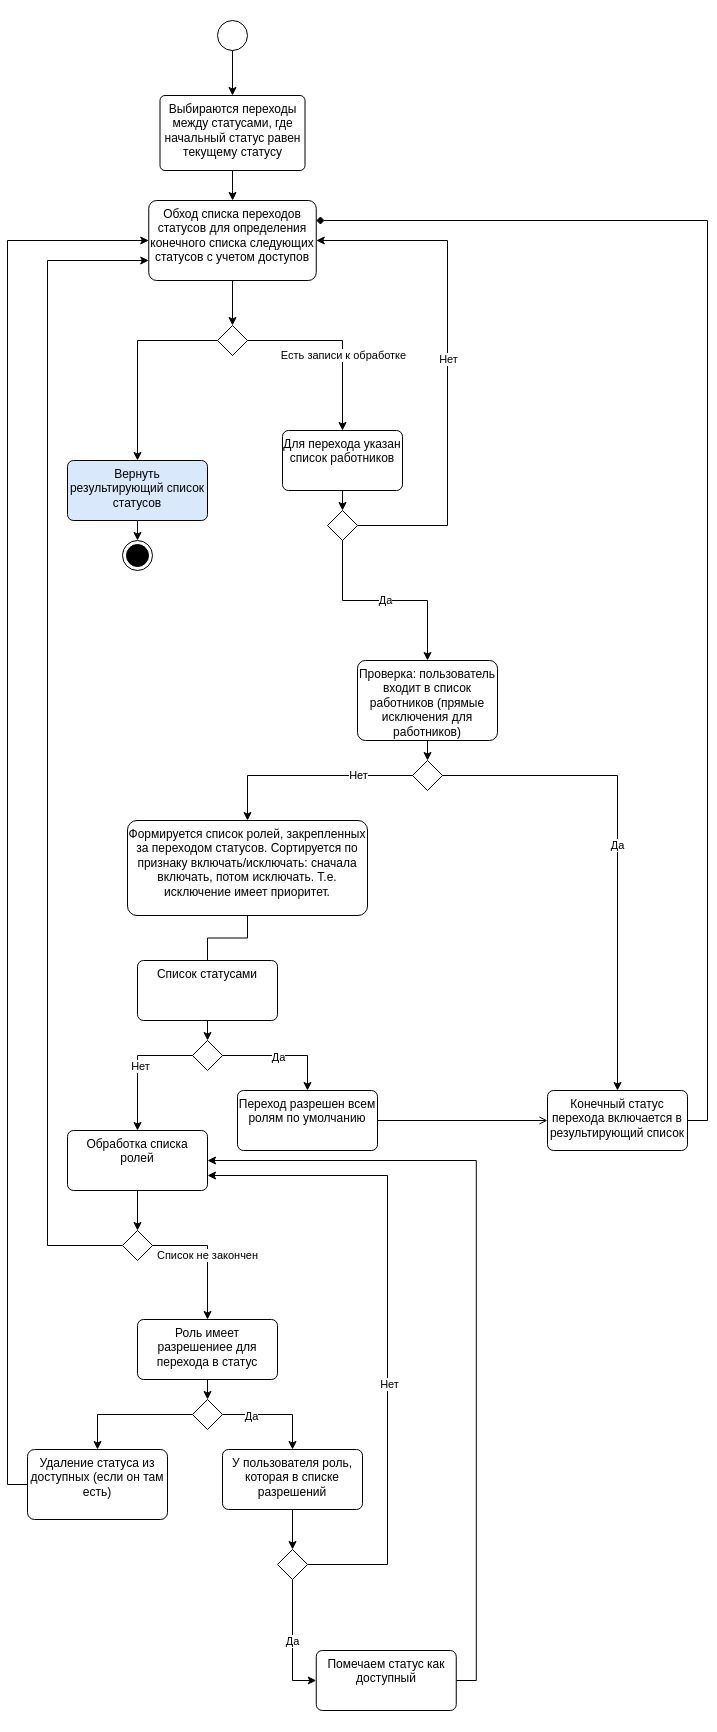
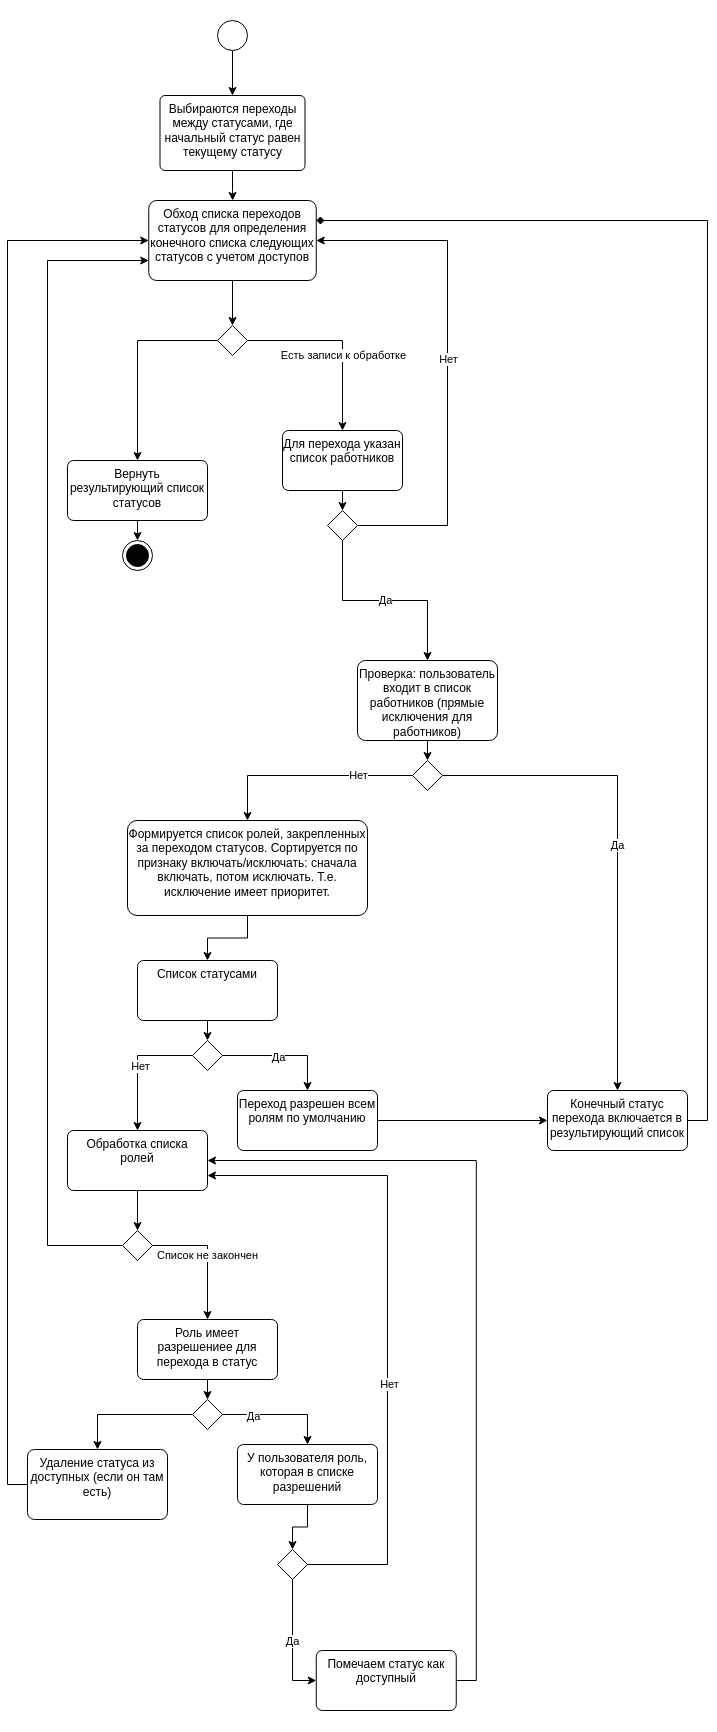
(138, 491) -> (138, 491)
(208, 954) -> (208, 952)
(541, 1121) -> (539, 1121)
(293, 1480) -> (308, 1475)
